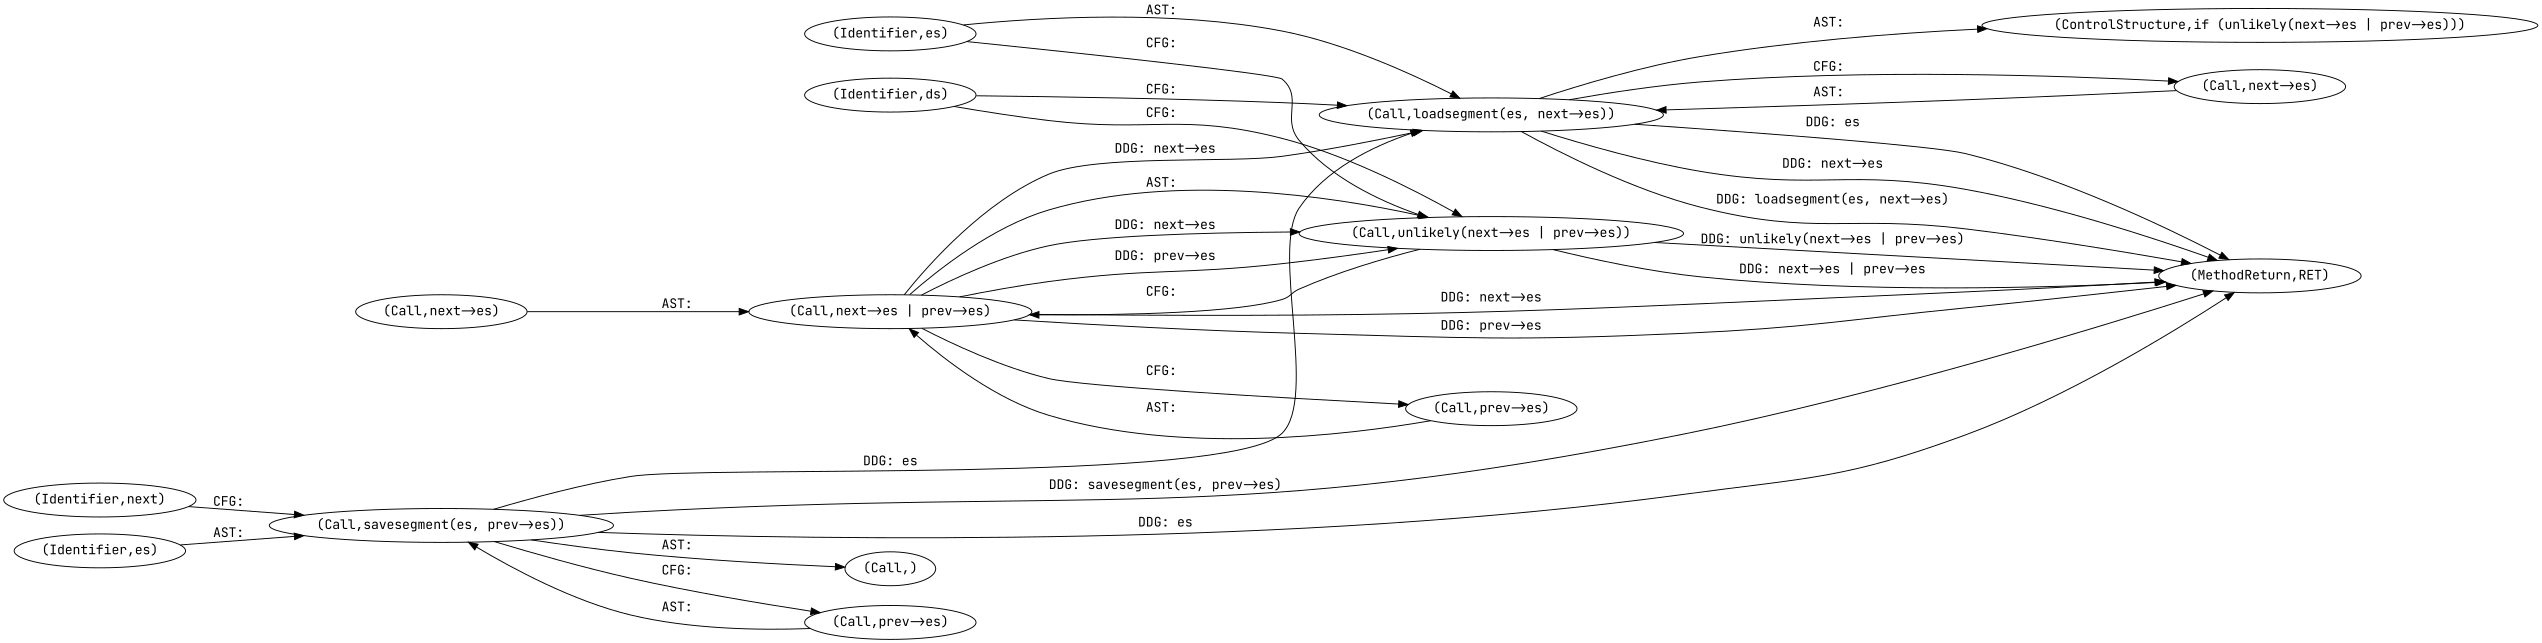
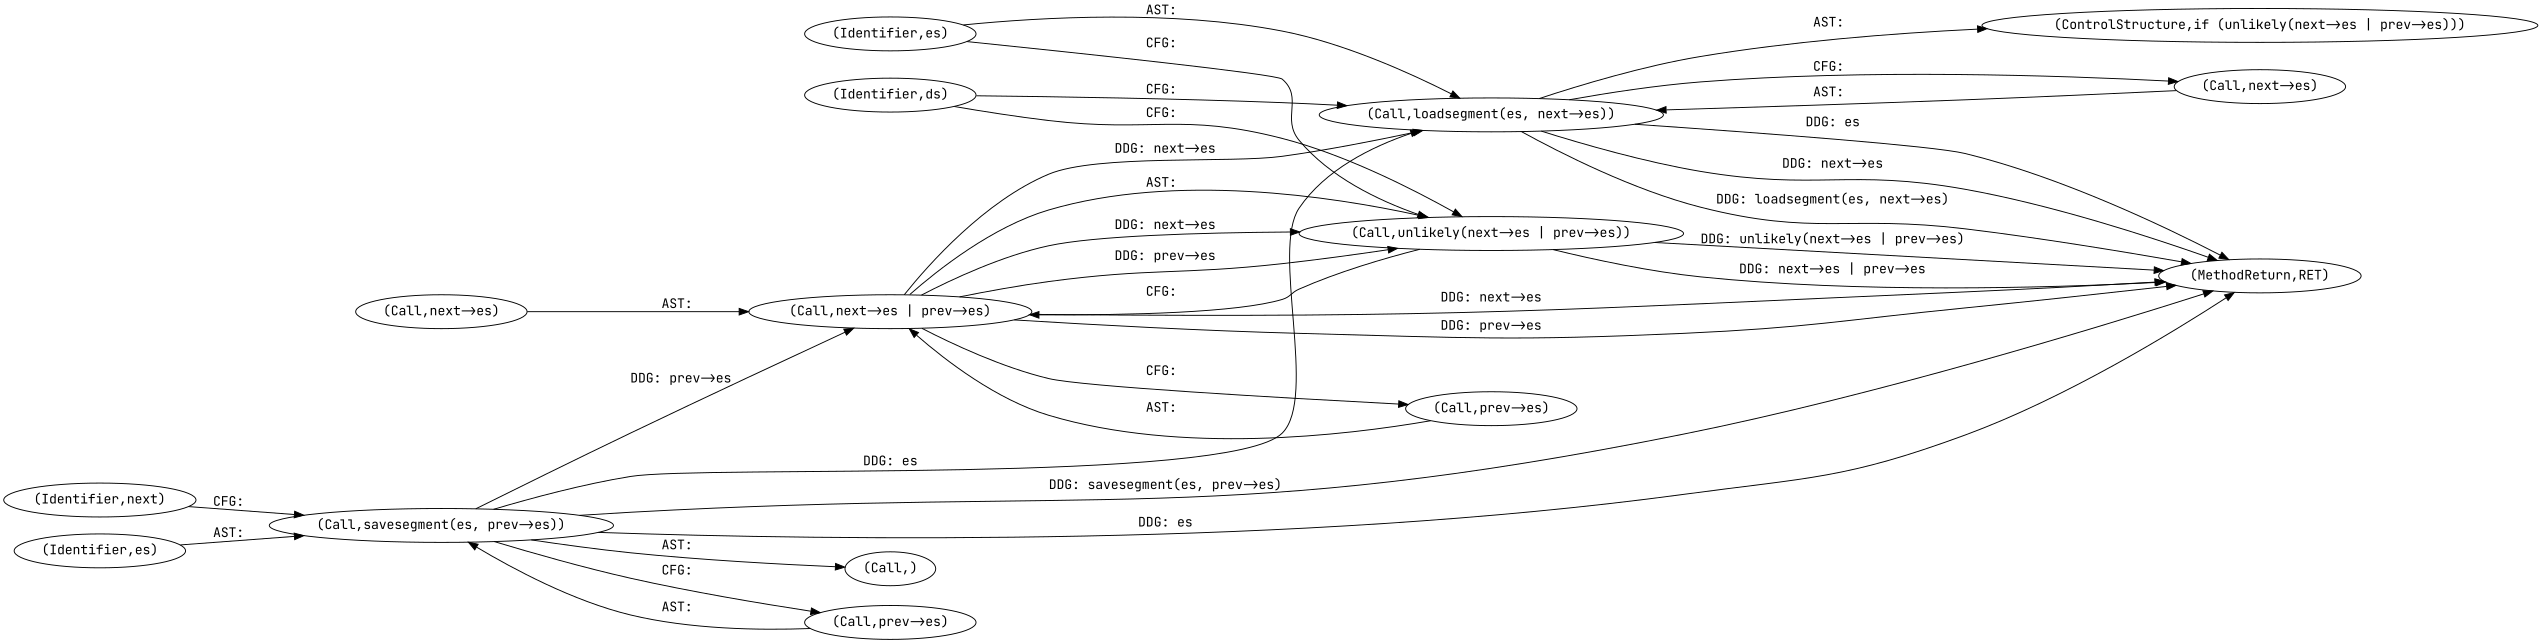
none -> (660, 419)
